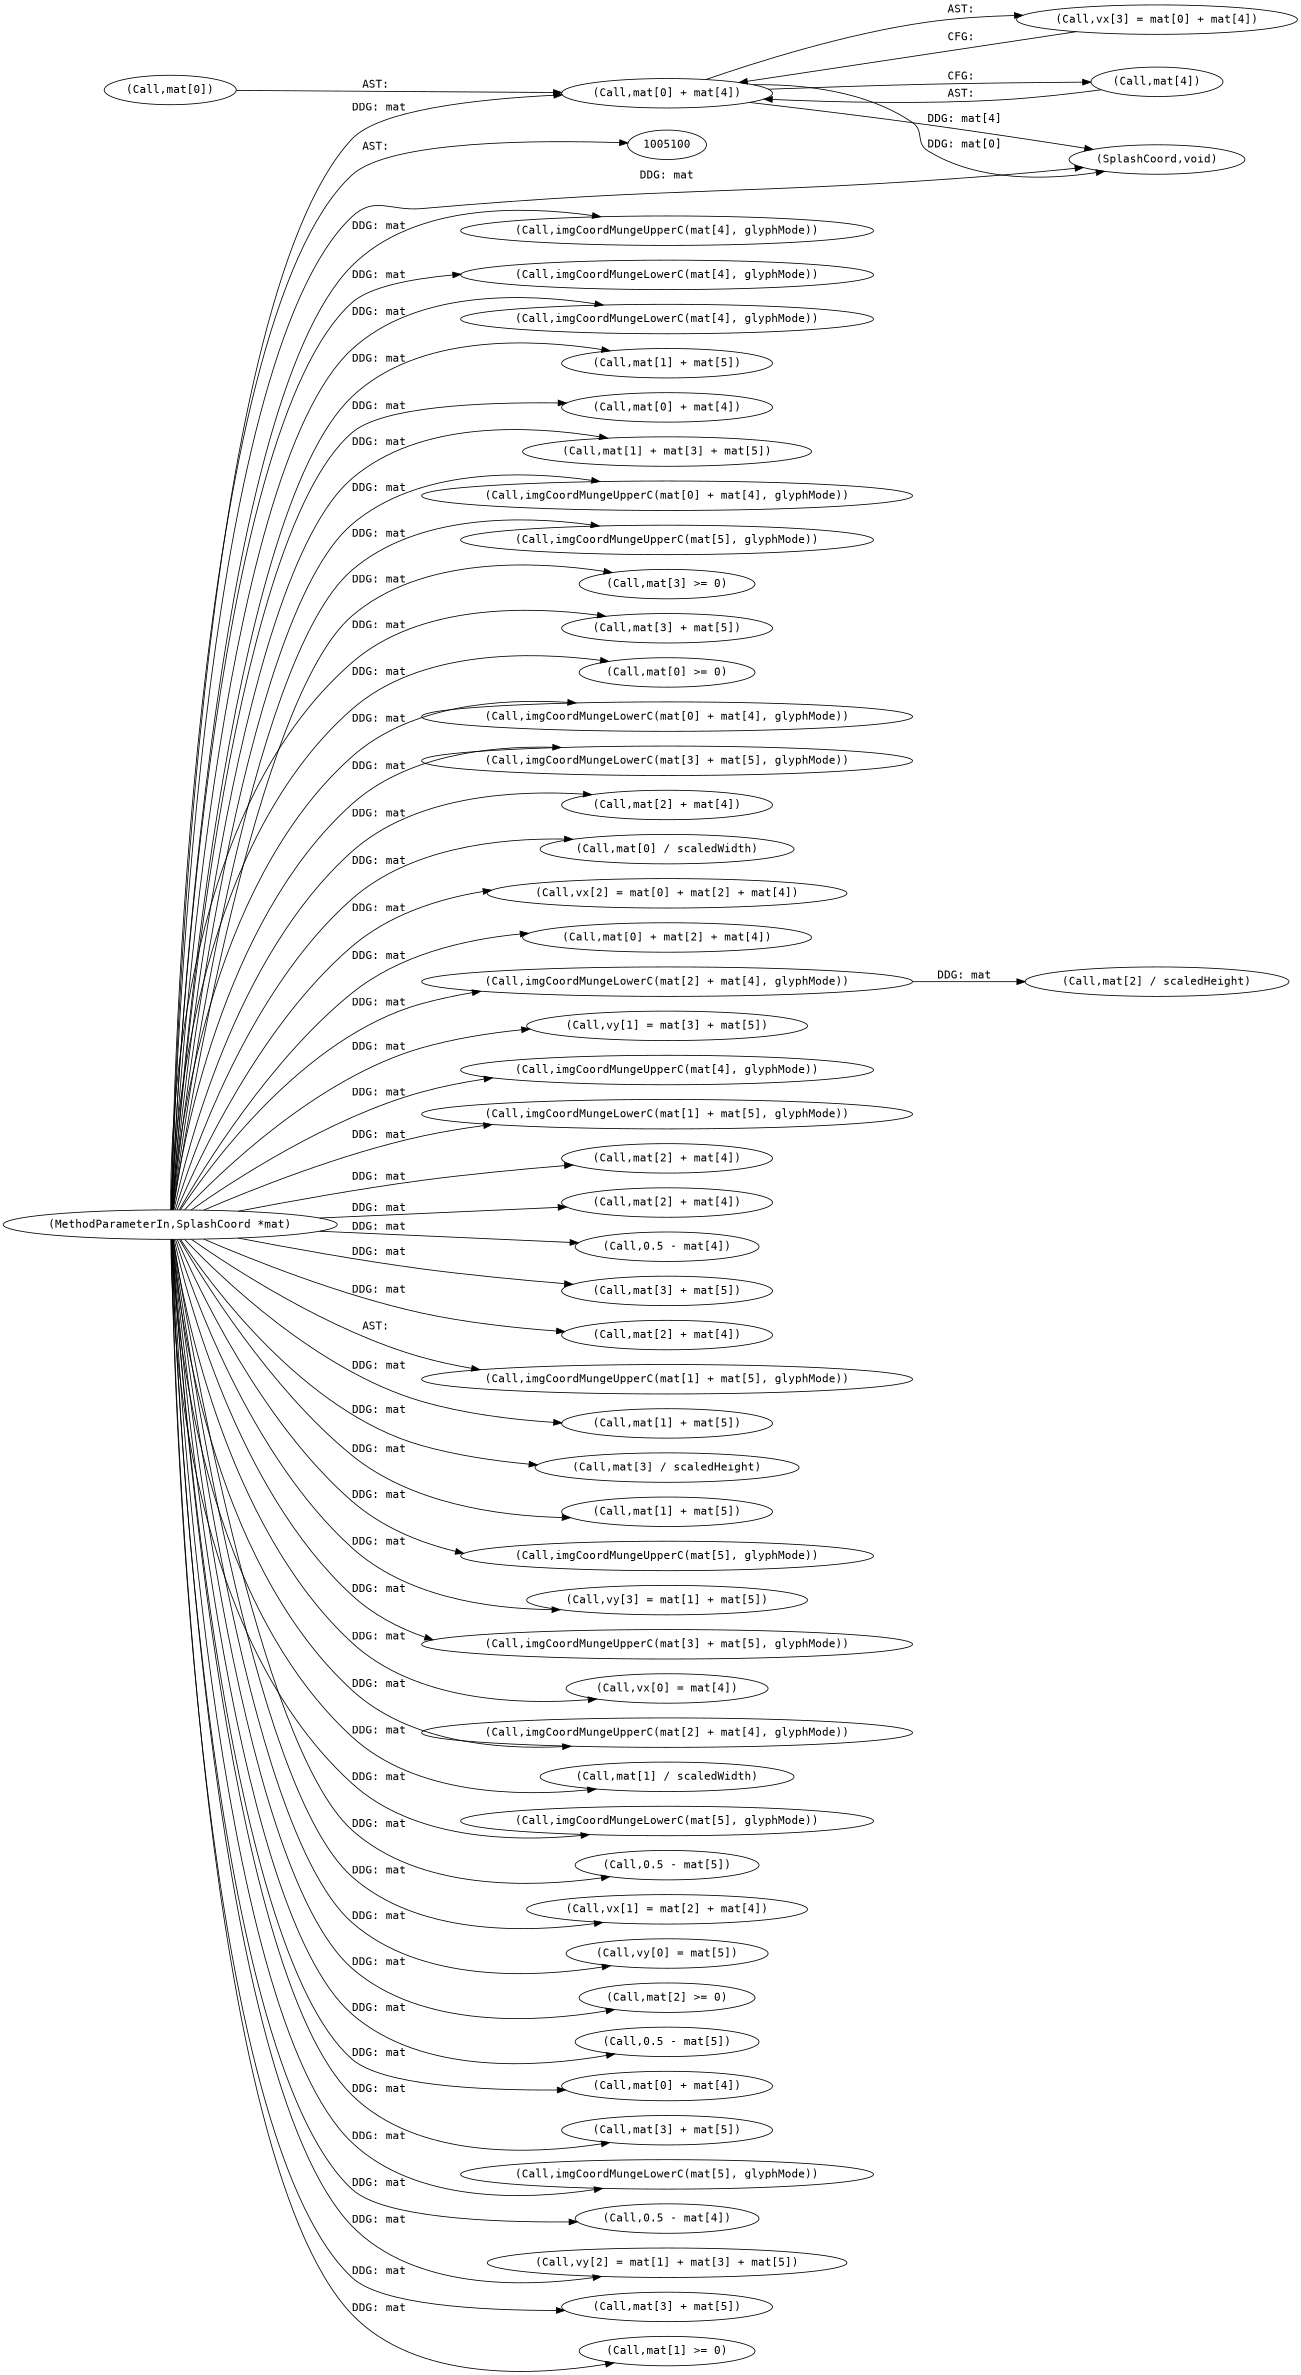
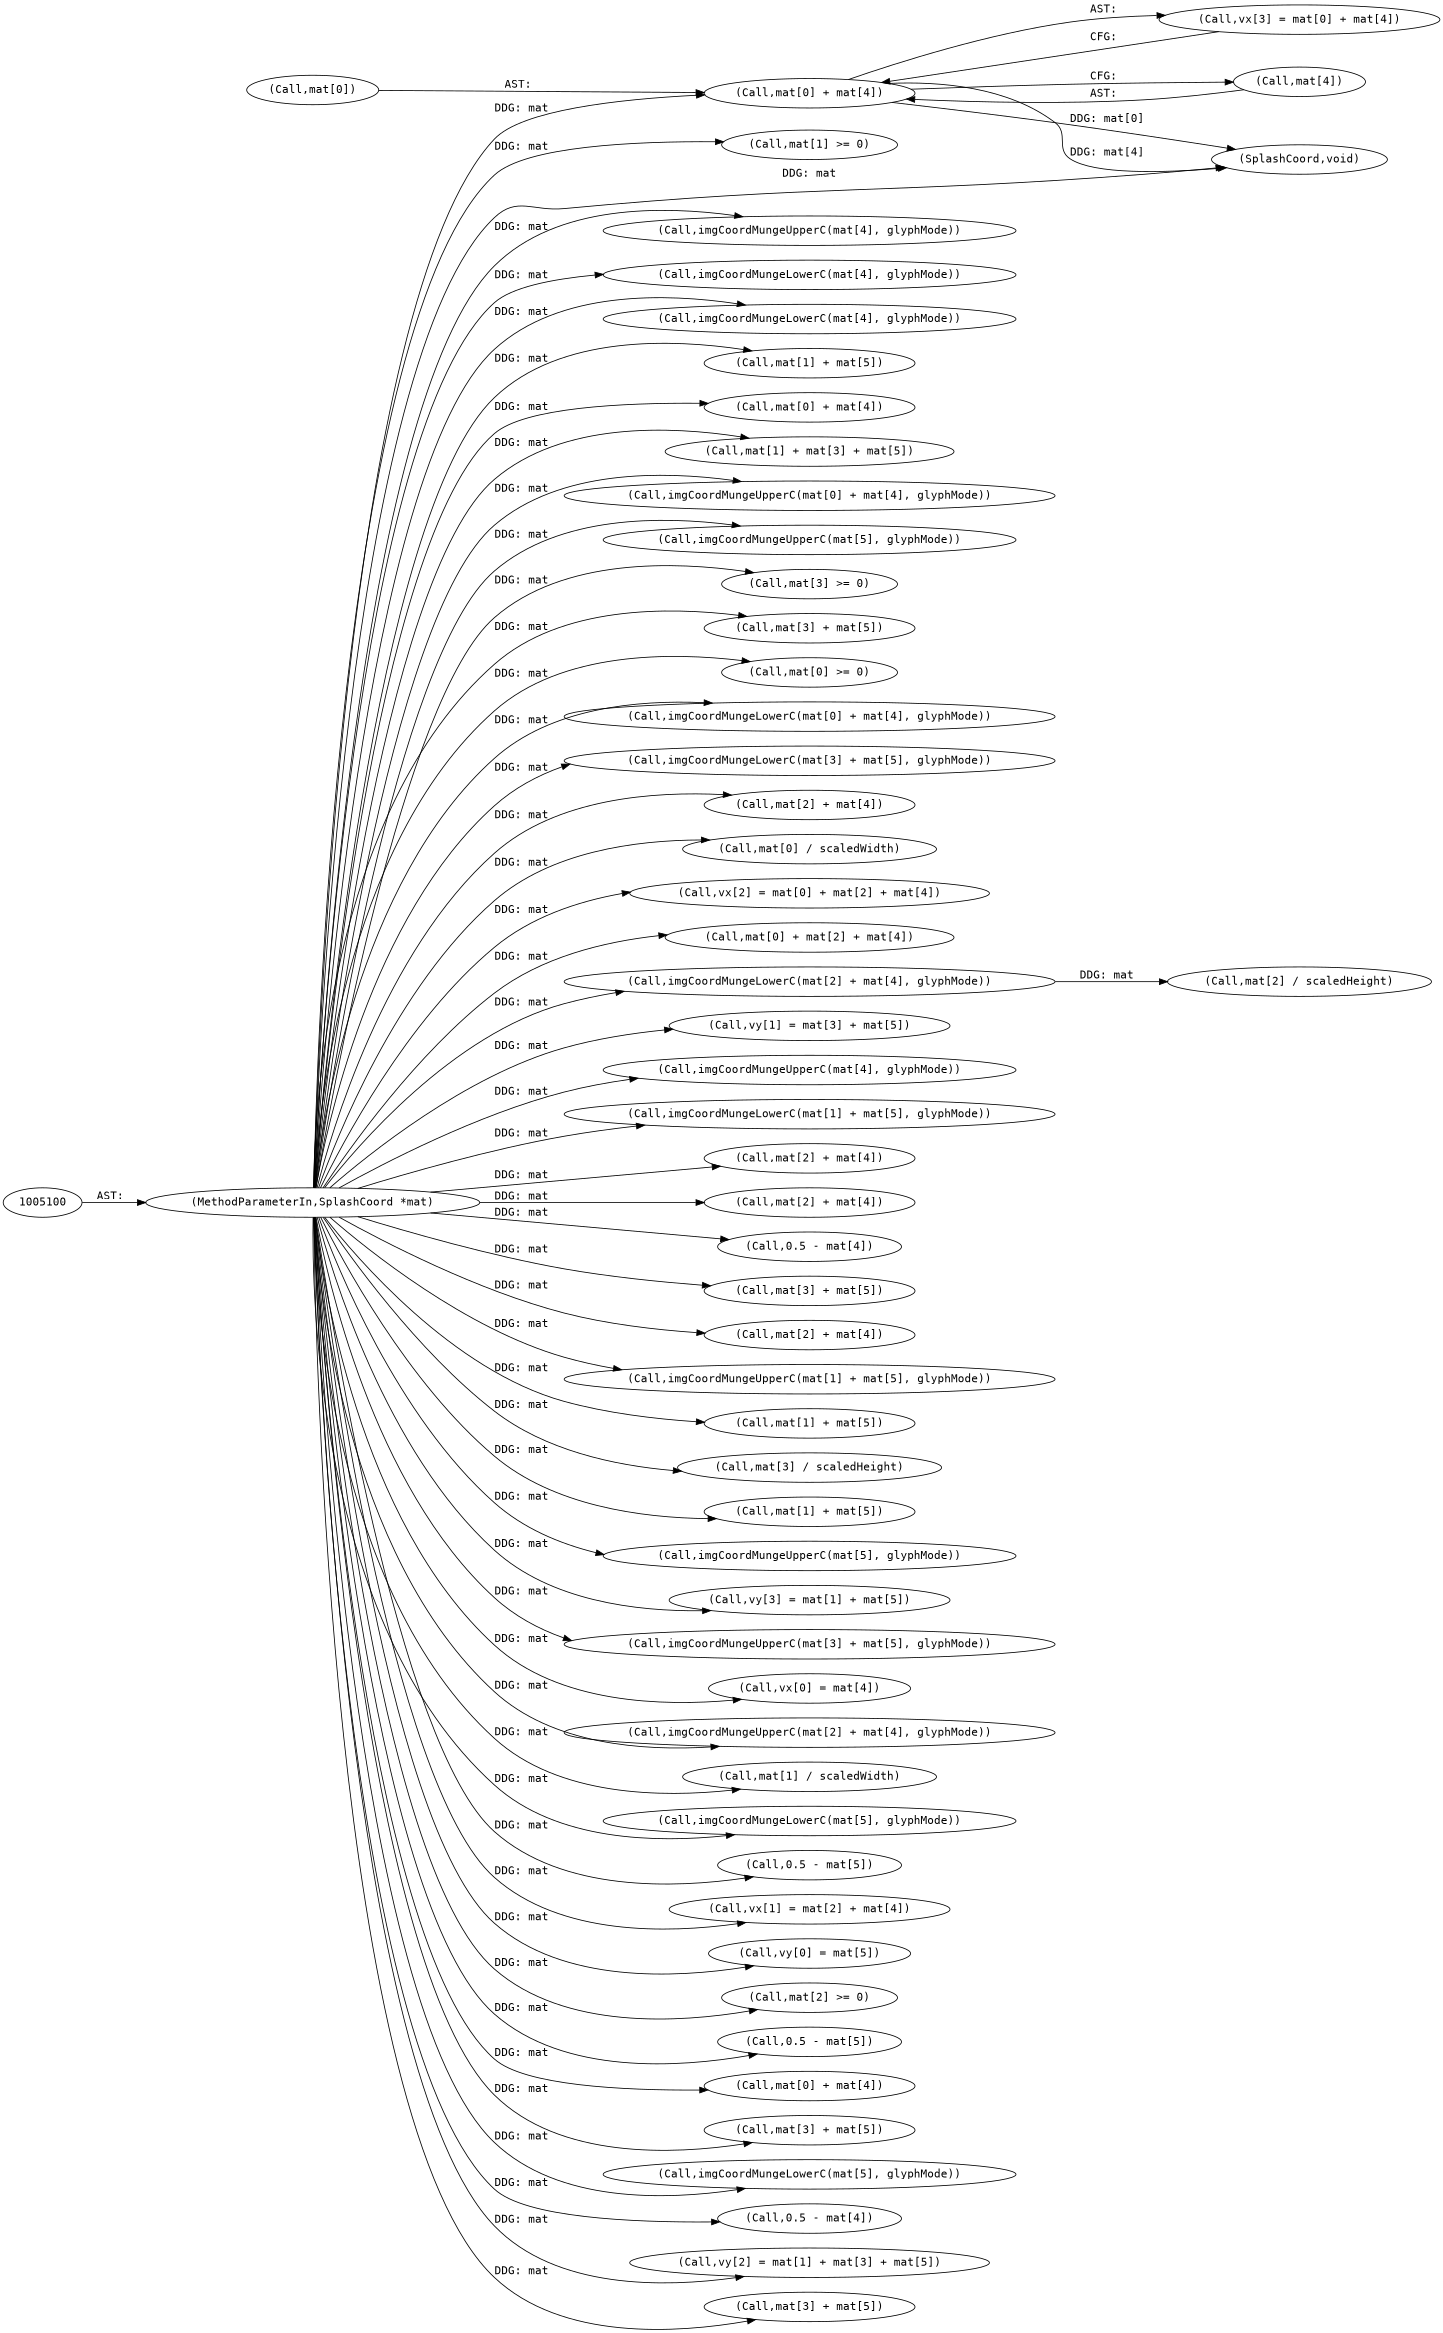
(268, 349) -> (110, 1203)
(379, 1326) -> (522, 1324)
